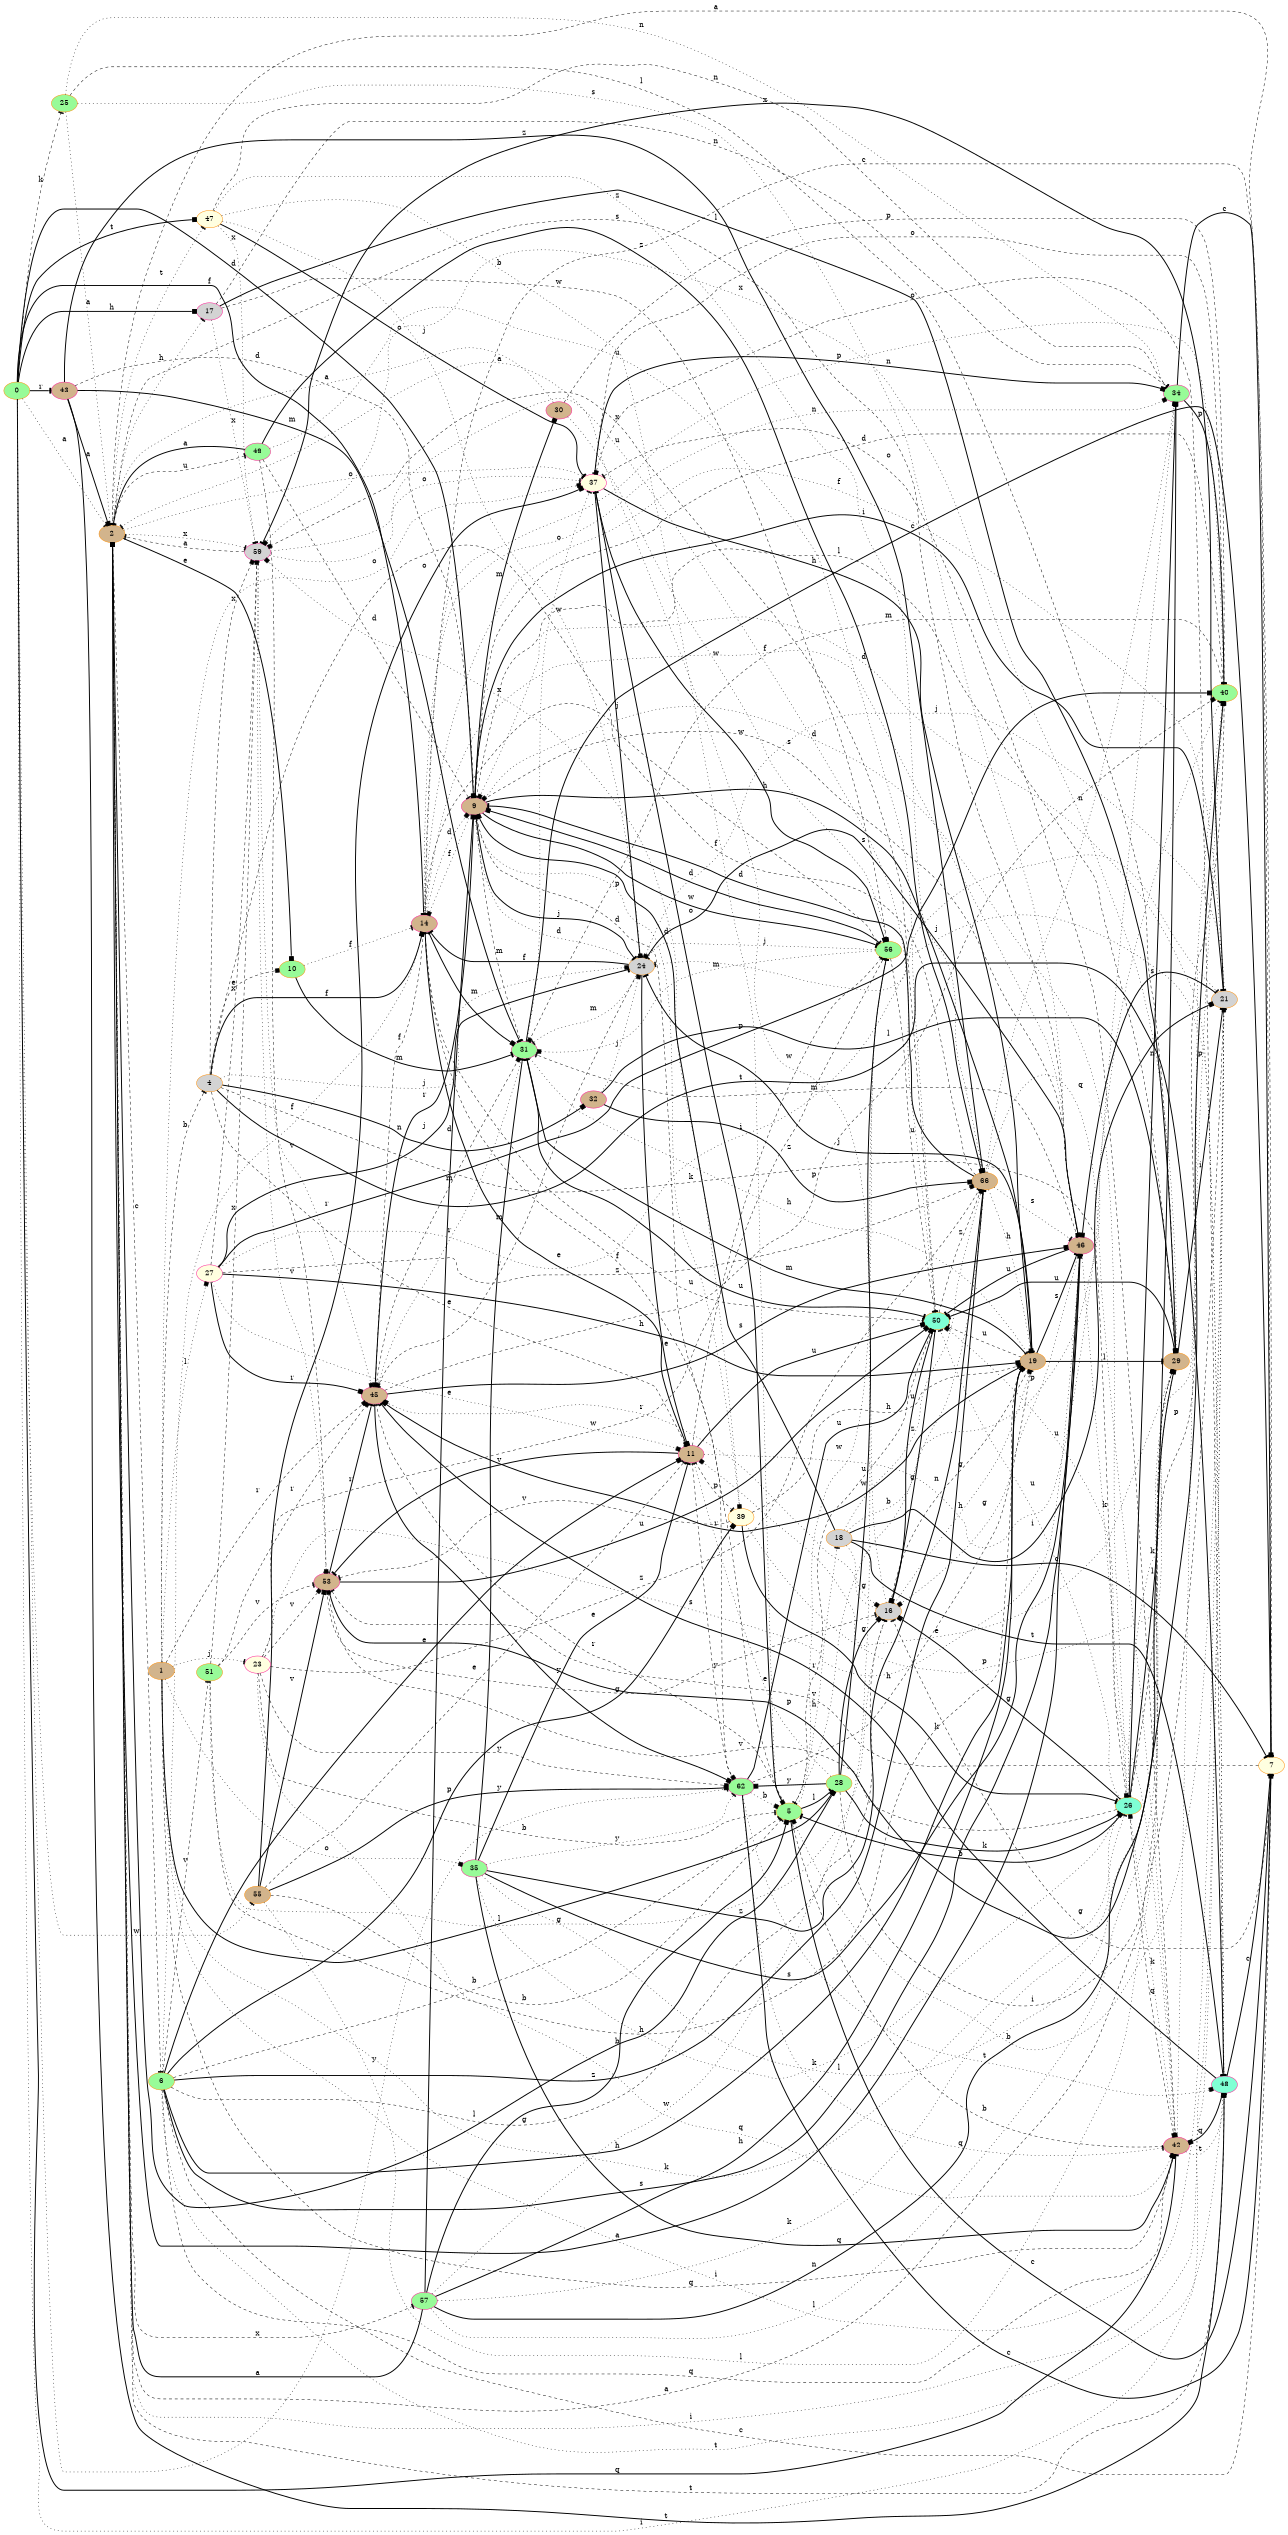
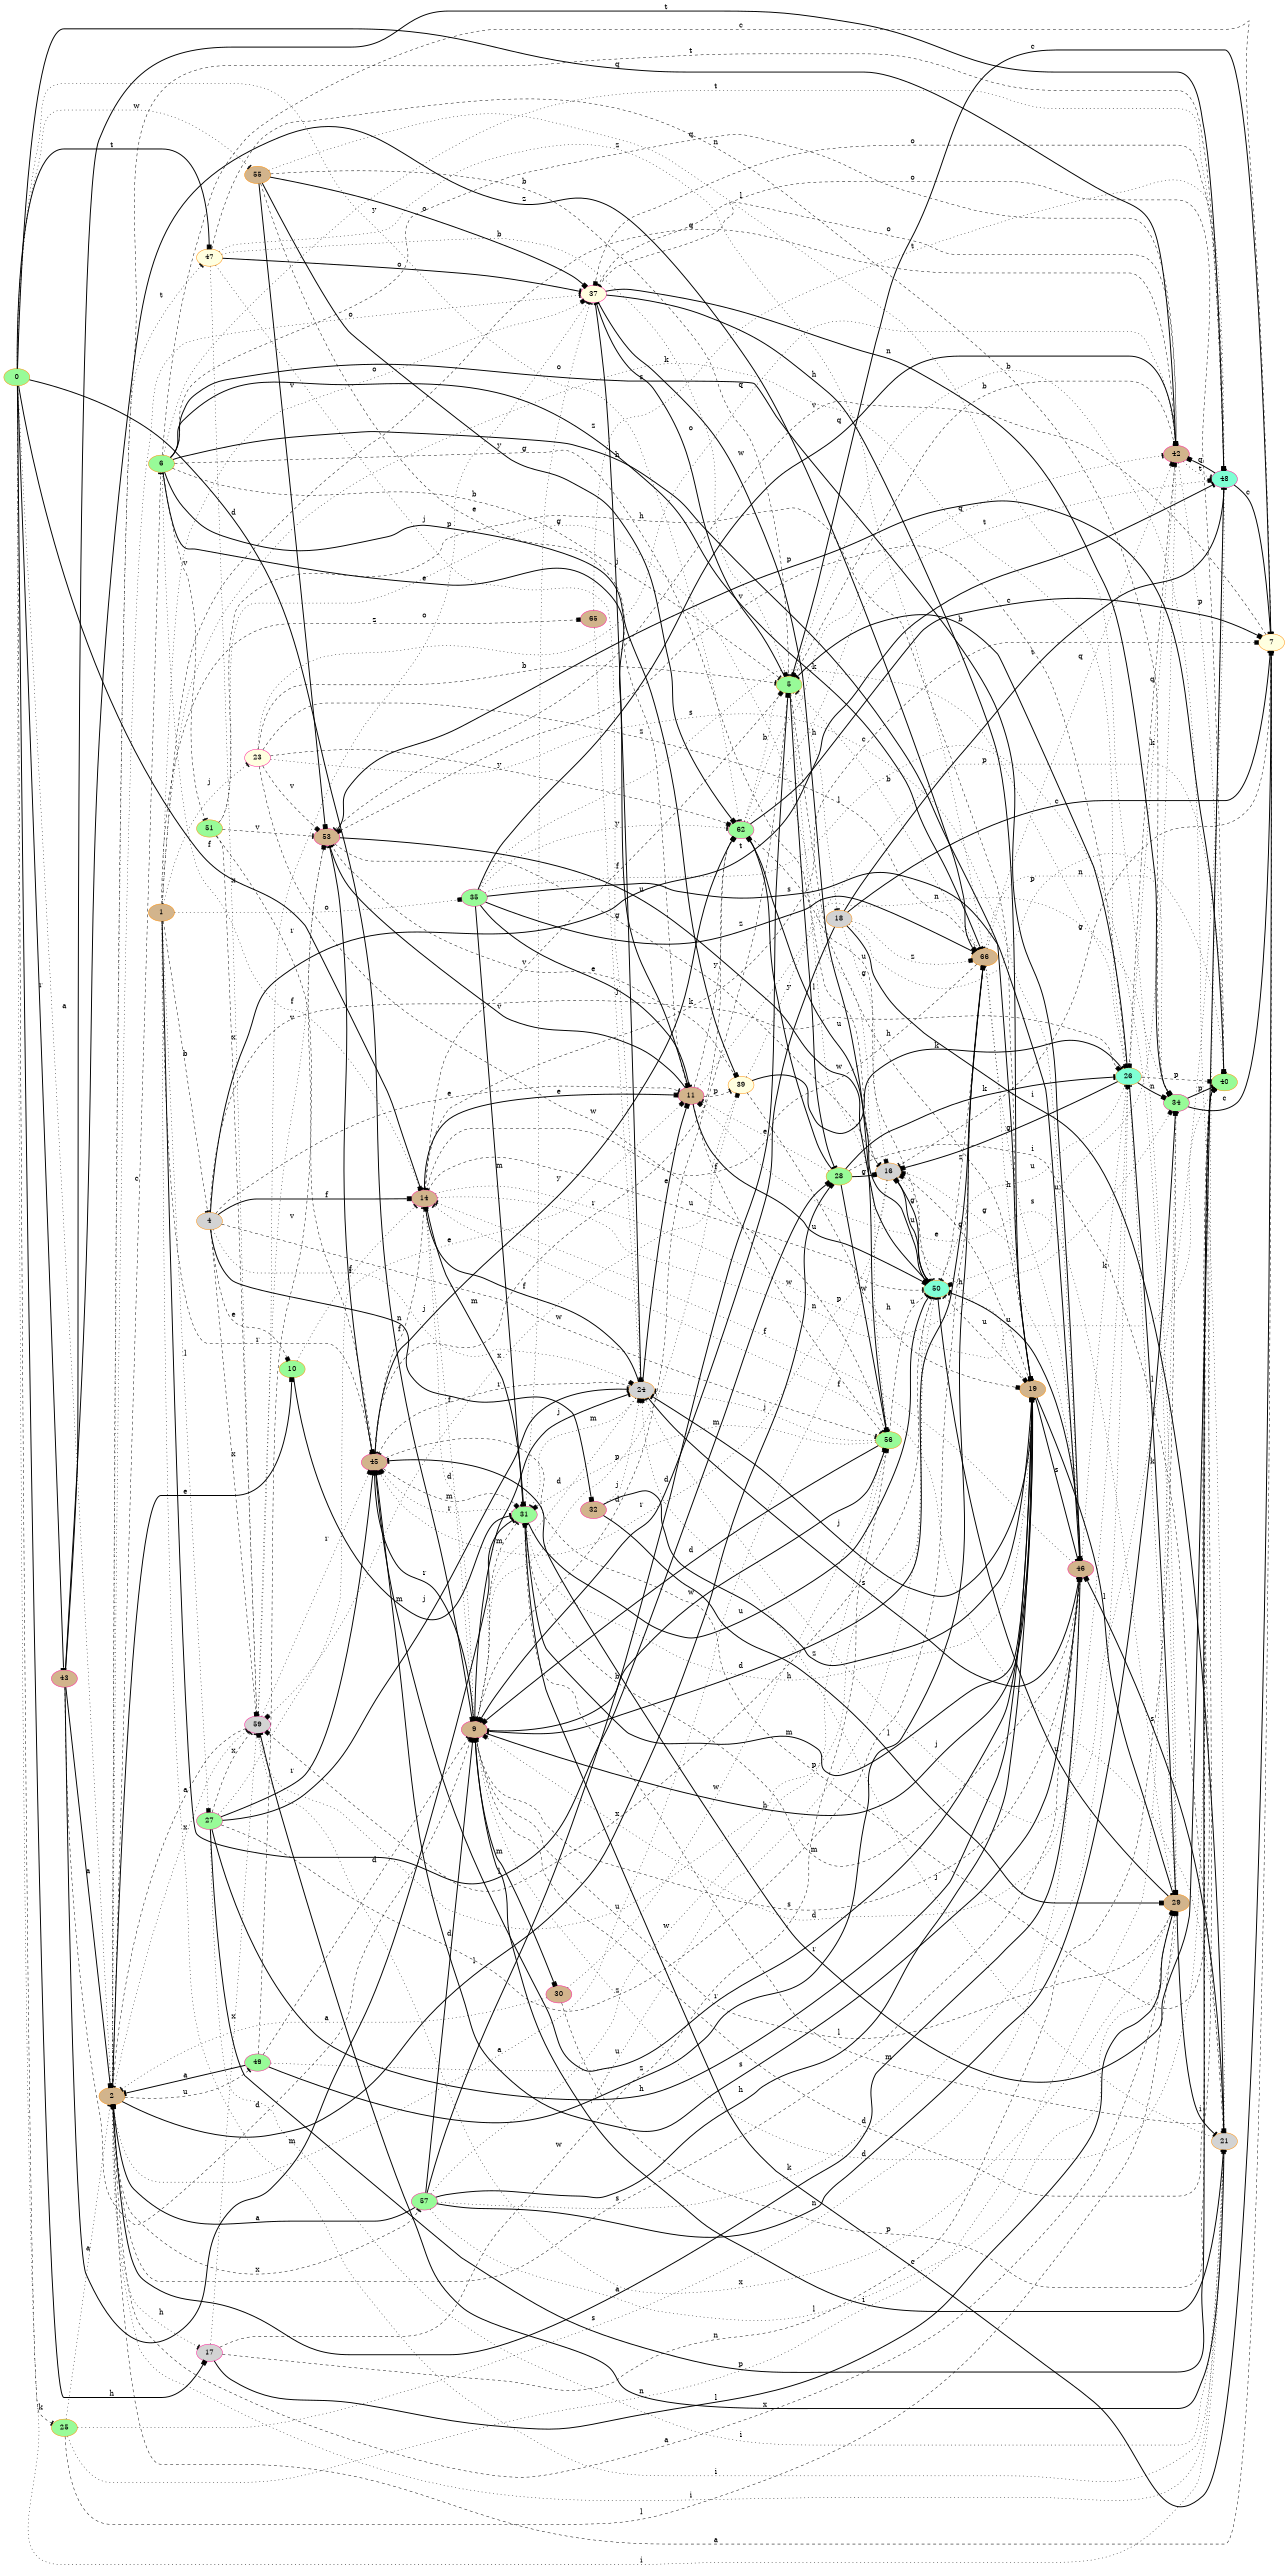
none -> (593, 619)
(786, 1164) -> (861, 1660)
(210, 1273) -> (210, 1821)
